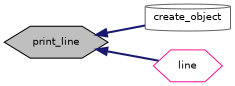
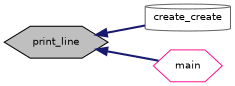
(188, 18) -> (188, 18)
(188, 66) -> (188, 66)
